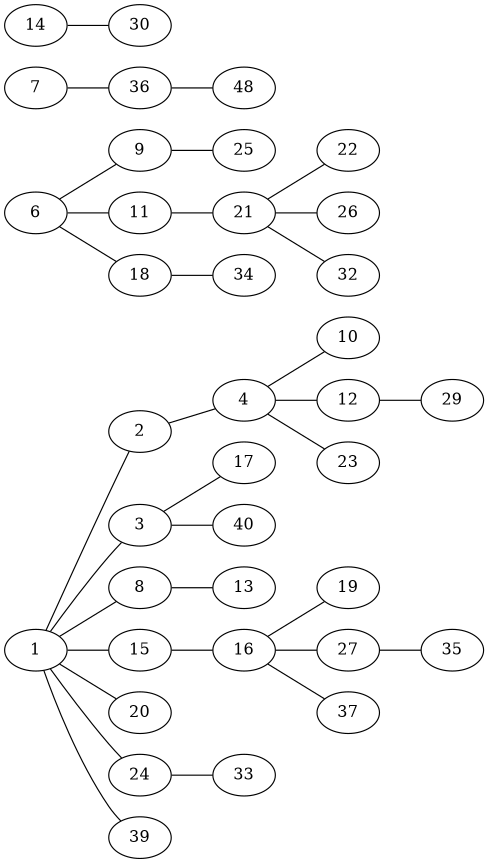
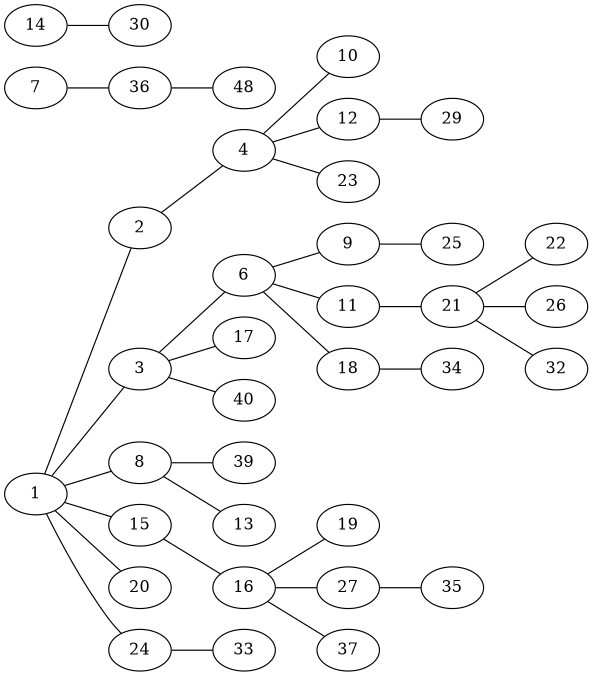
none -> (192, 322)
(76, 749) -> (192, 463)
